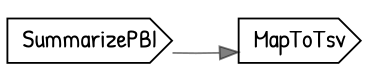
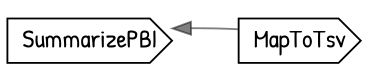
(196, 53) -> (215, 28)
